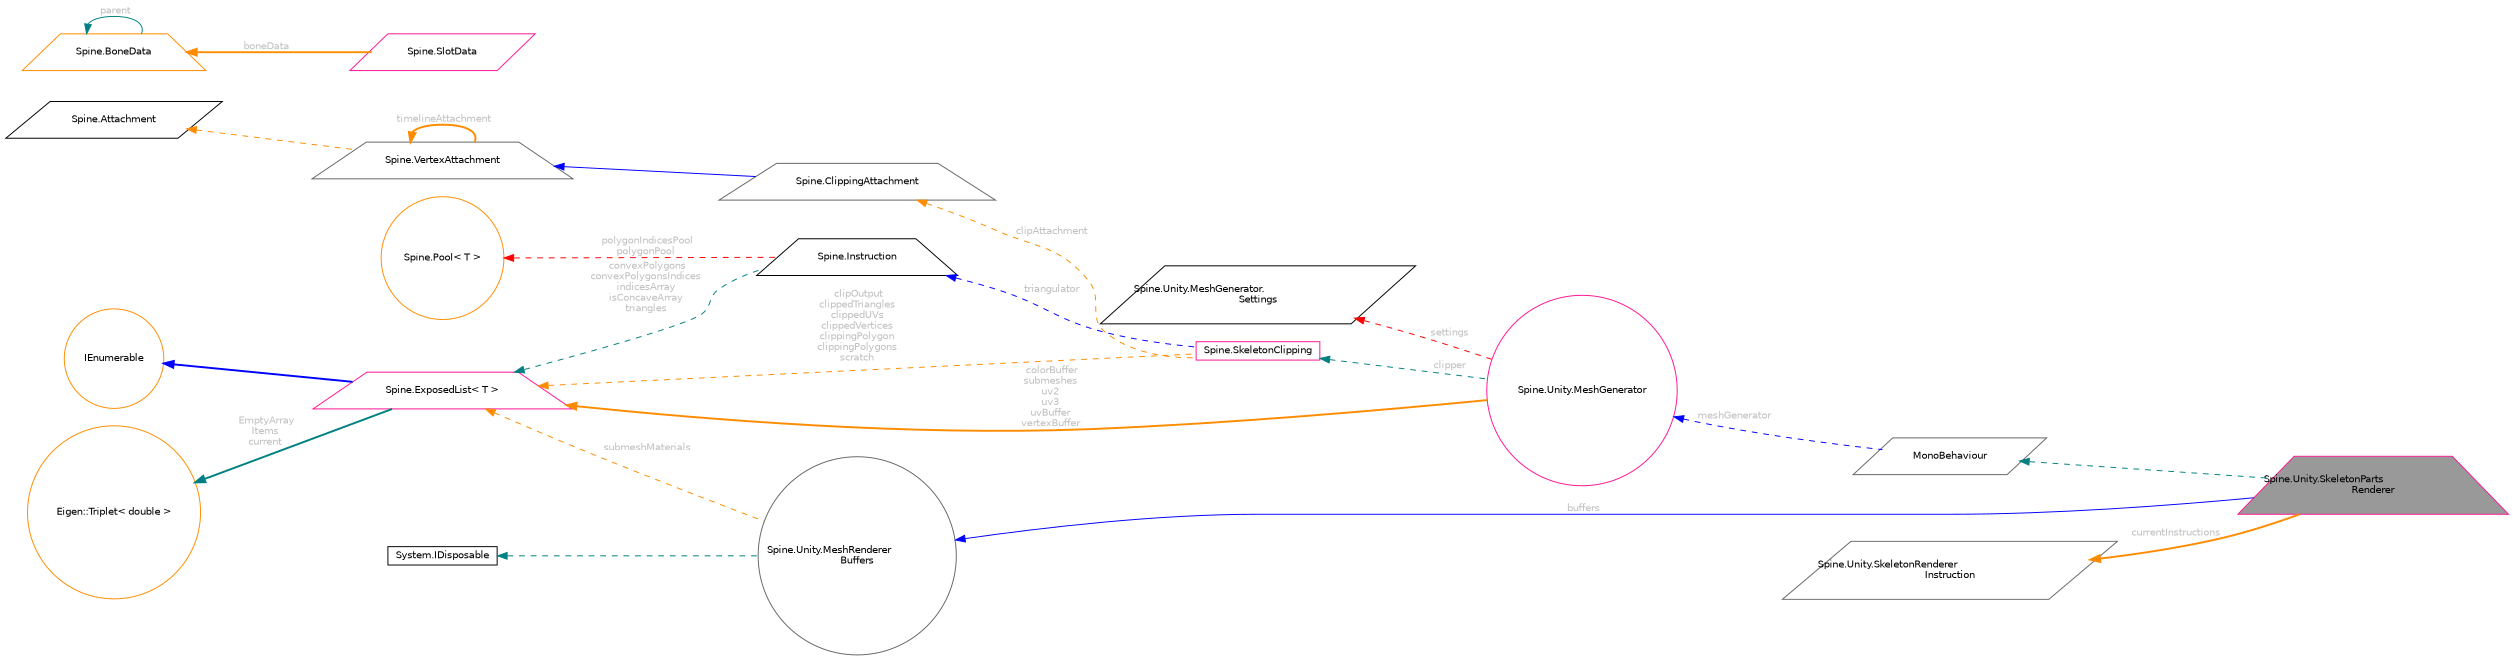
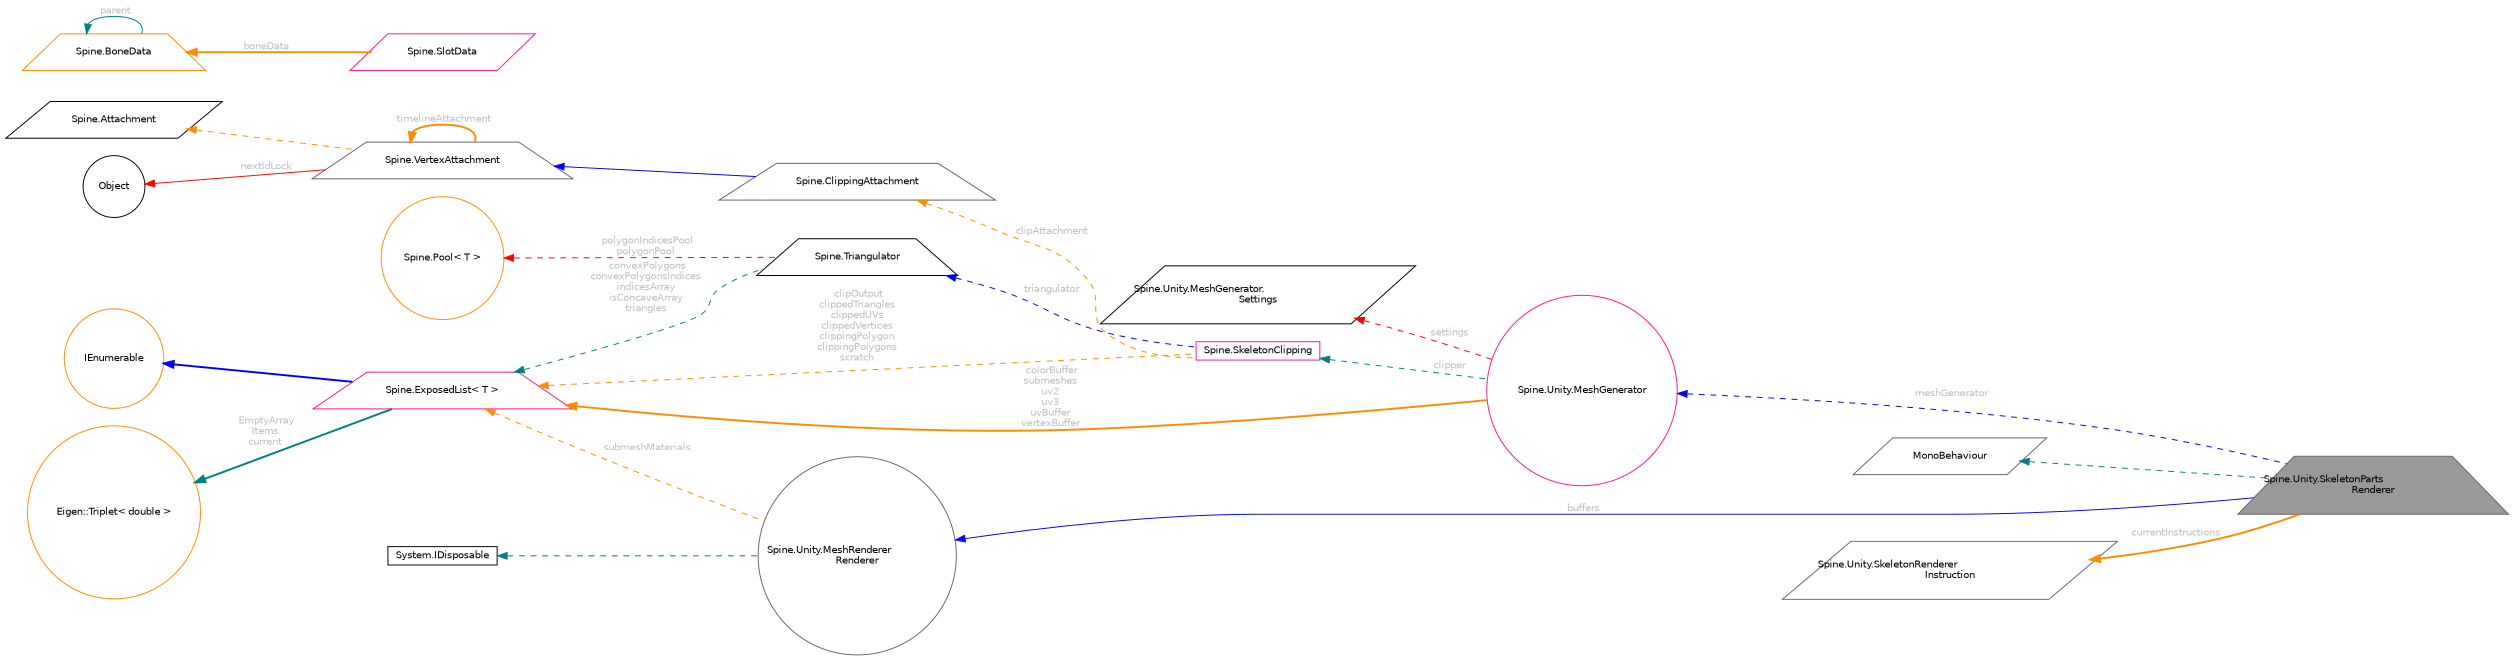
none -> (114, 187)
(857, 257) -> (857, 257)
(1782, 437) -> (1989, 415)
(2373, 485) -> (2373, 485)
(857, 556) -> (857, 556)
